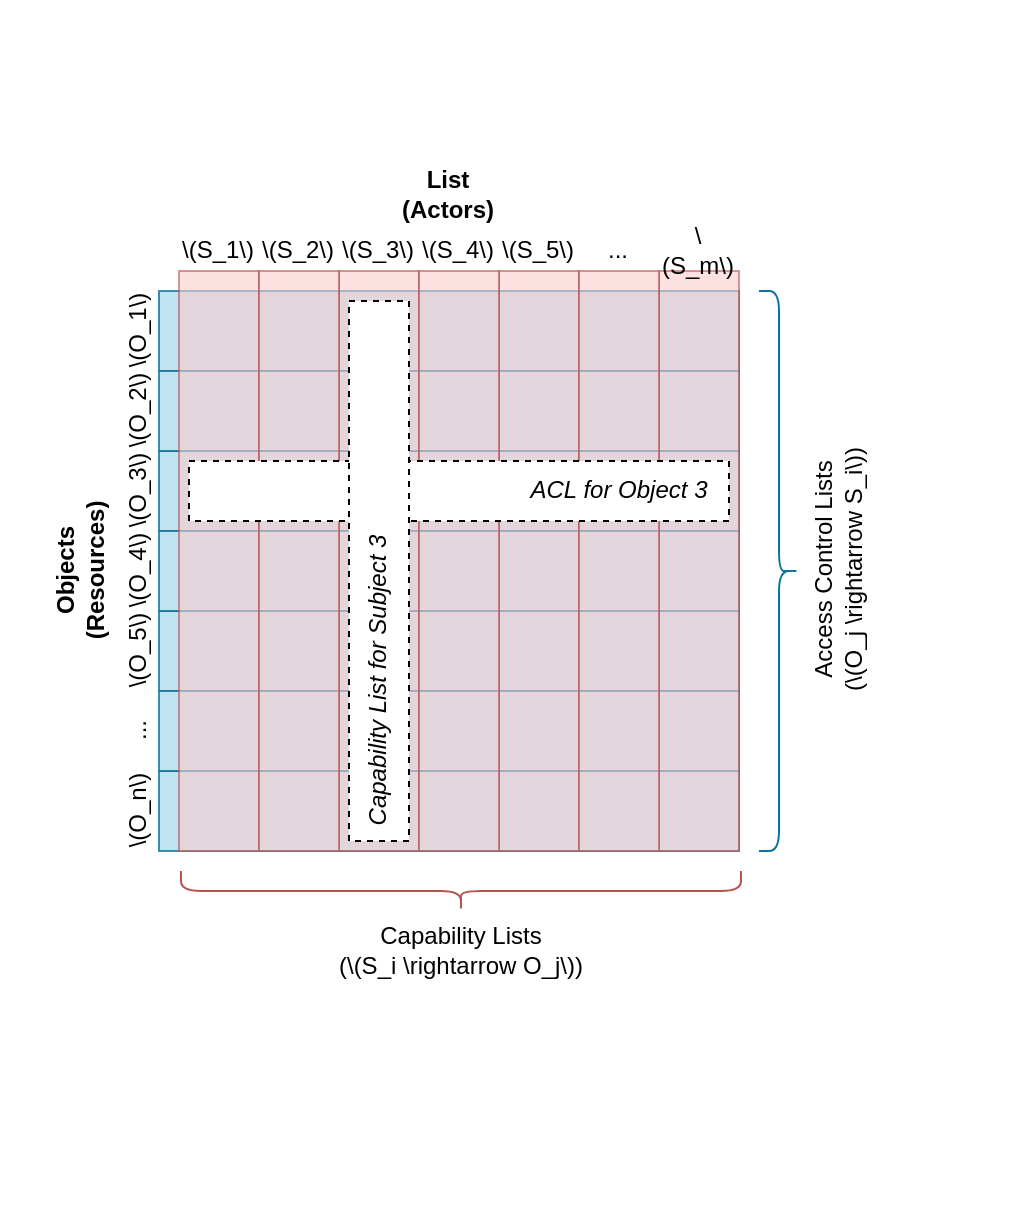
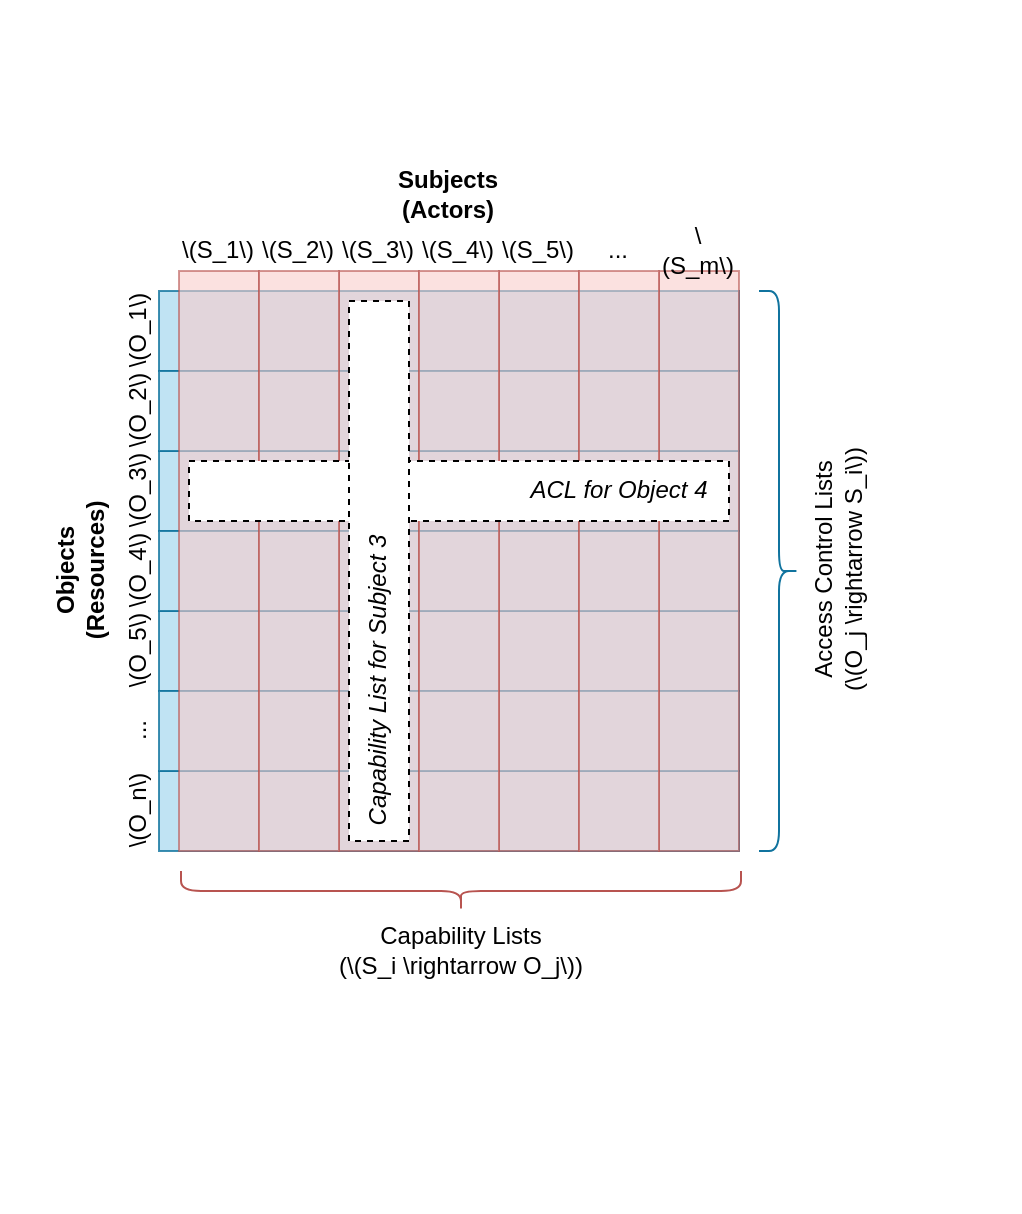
(449, 195) -> (449, 195)
(620, 491) -> (620, 491)
